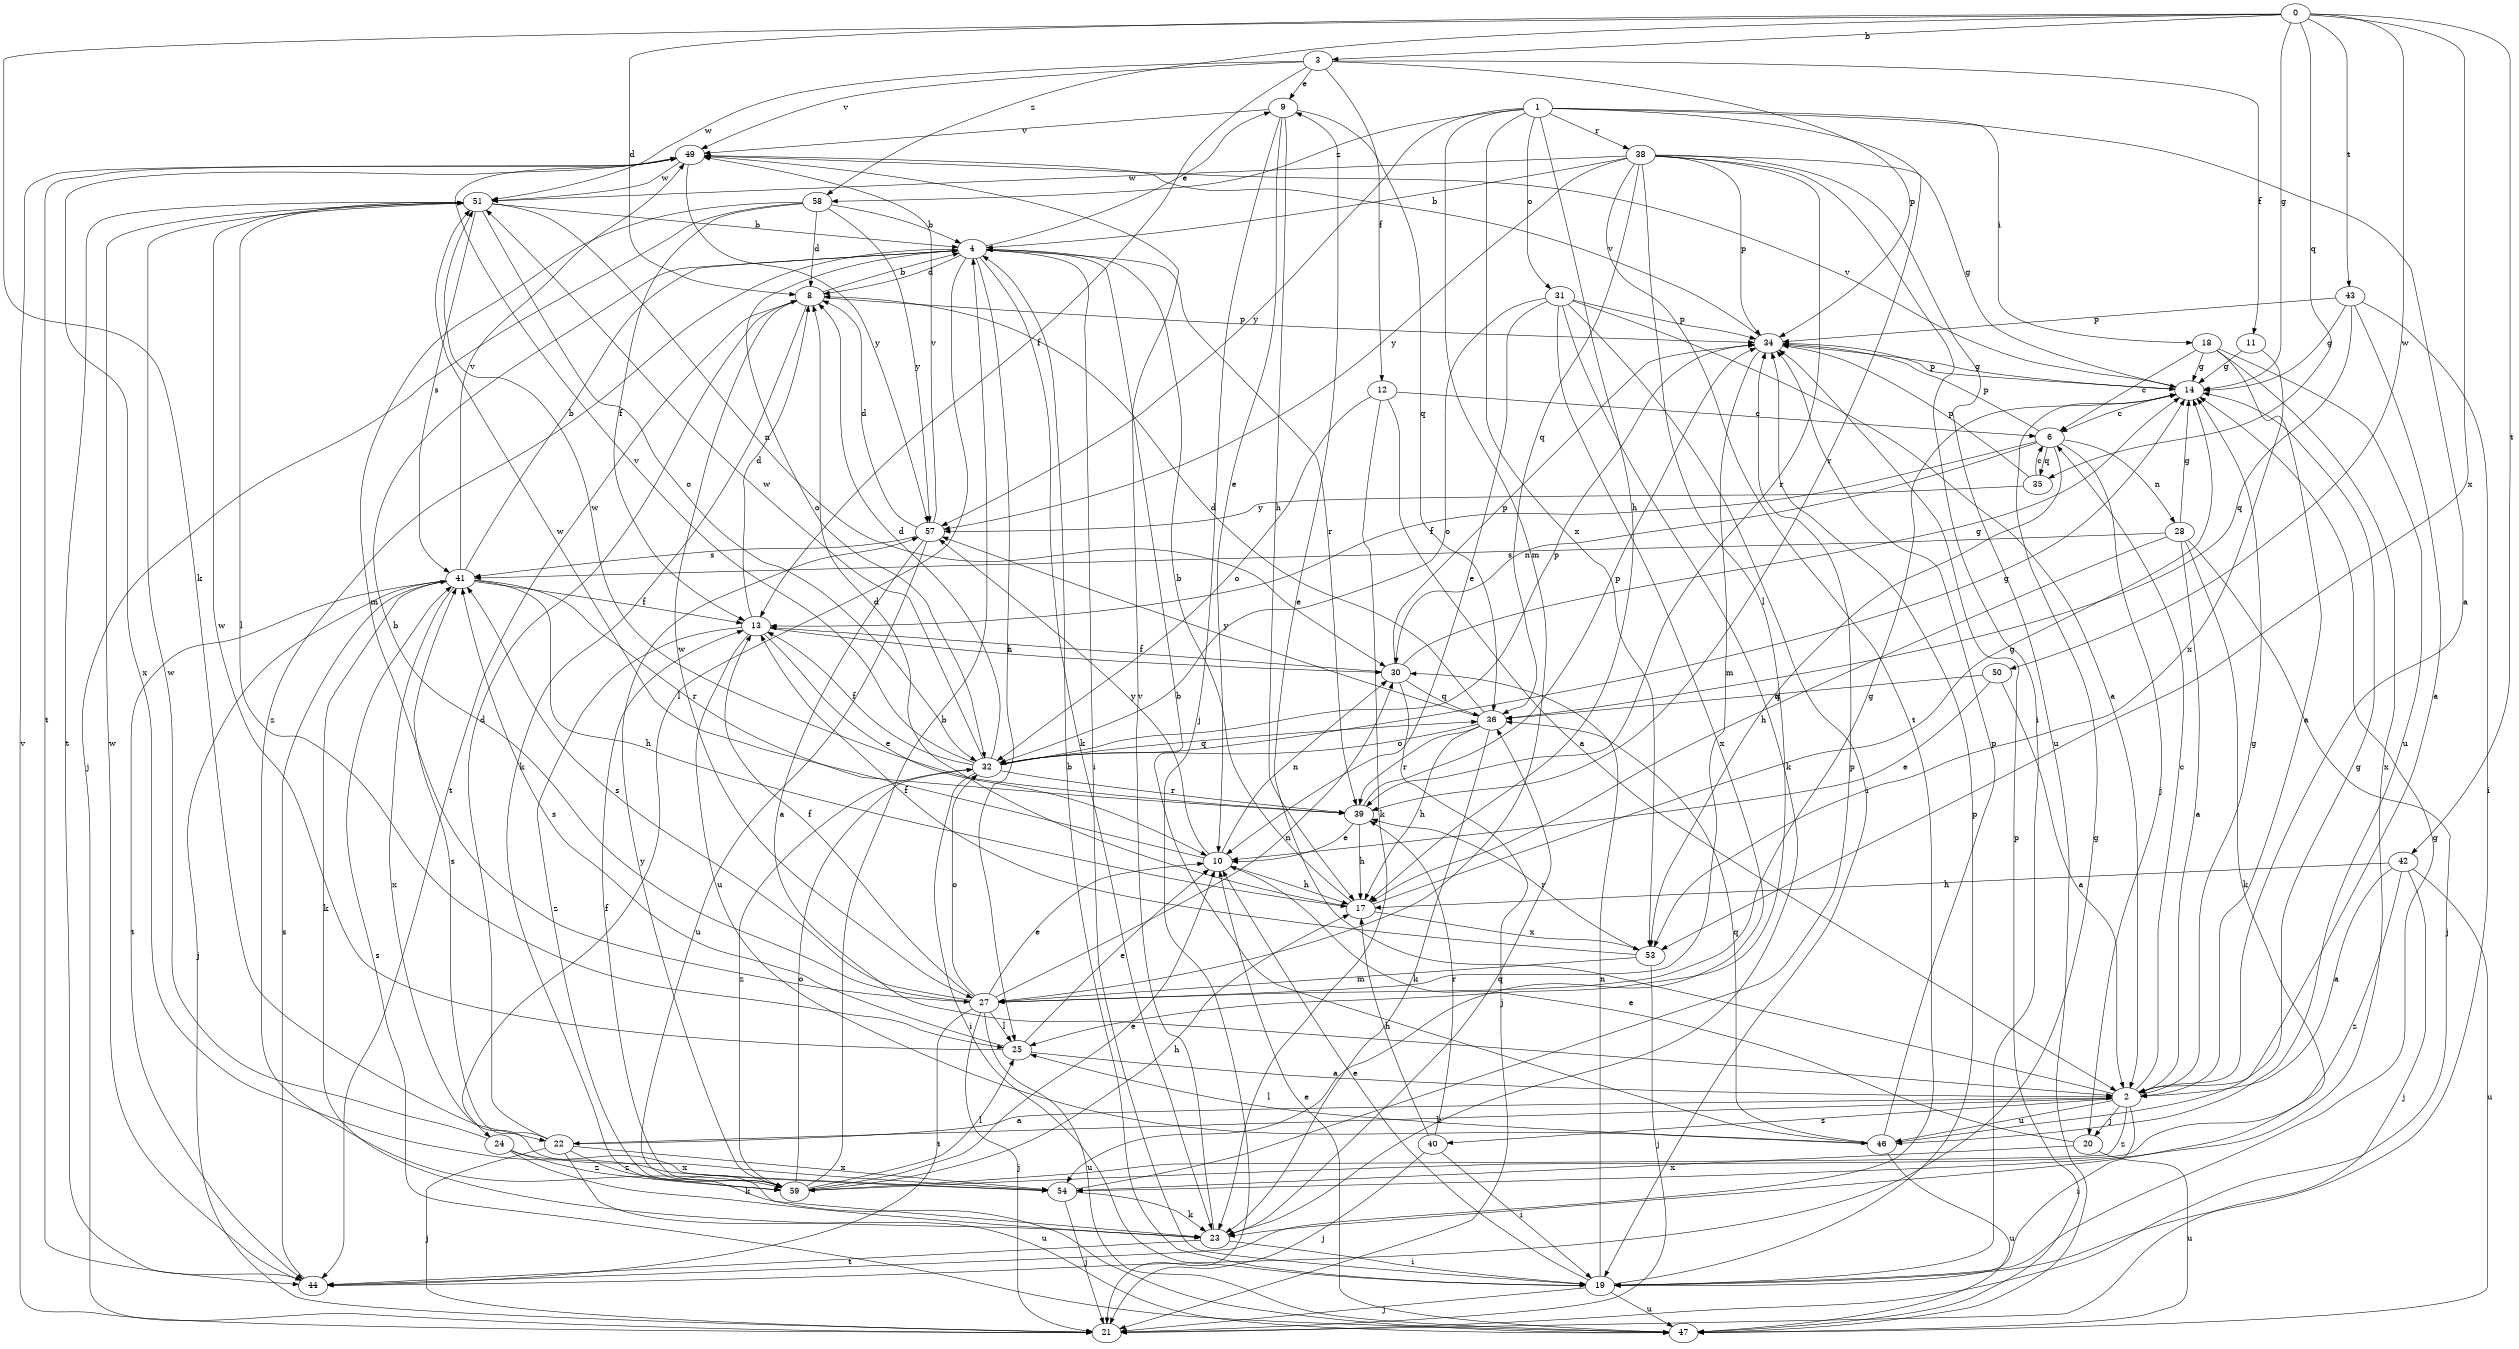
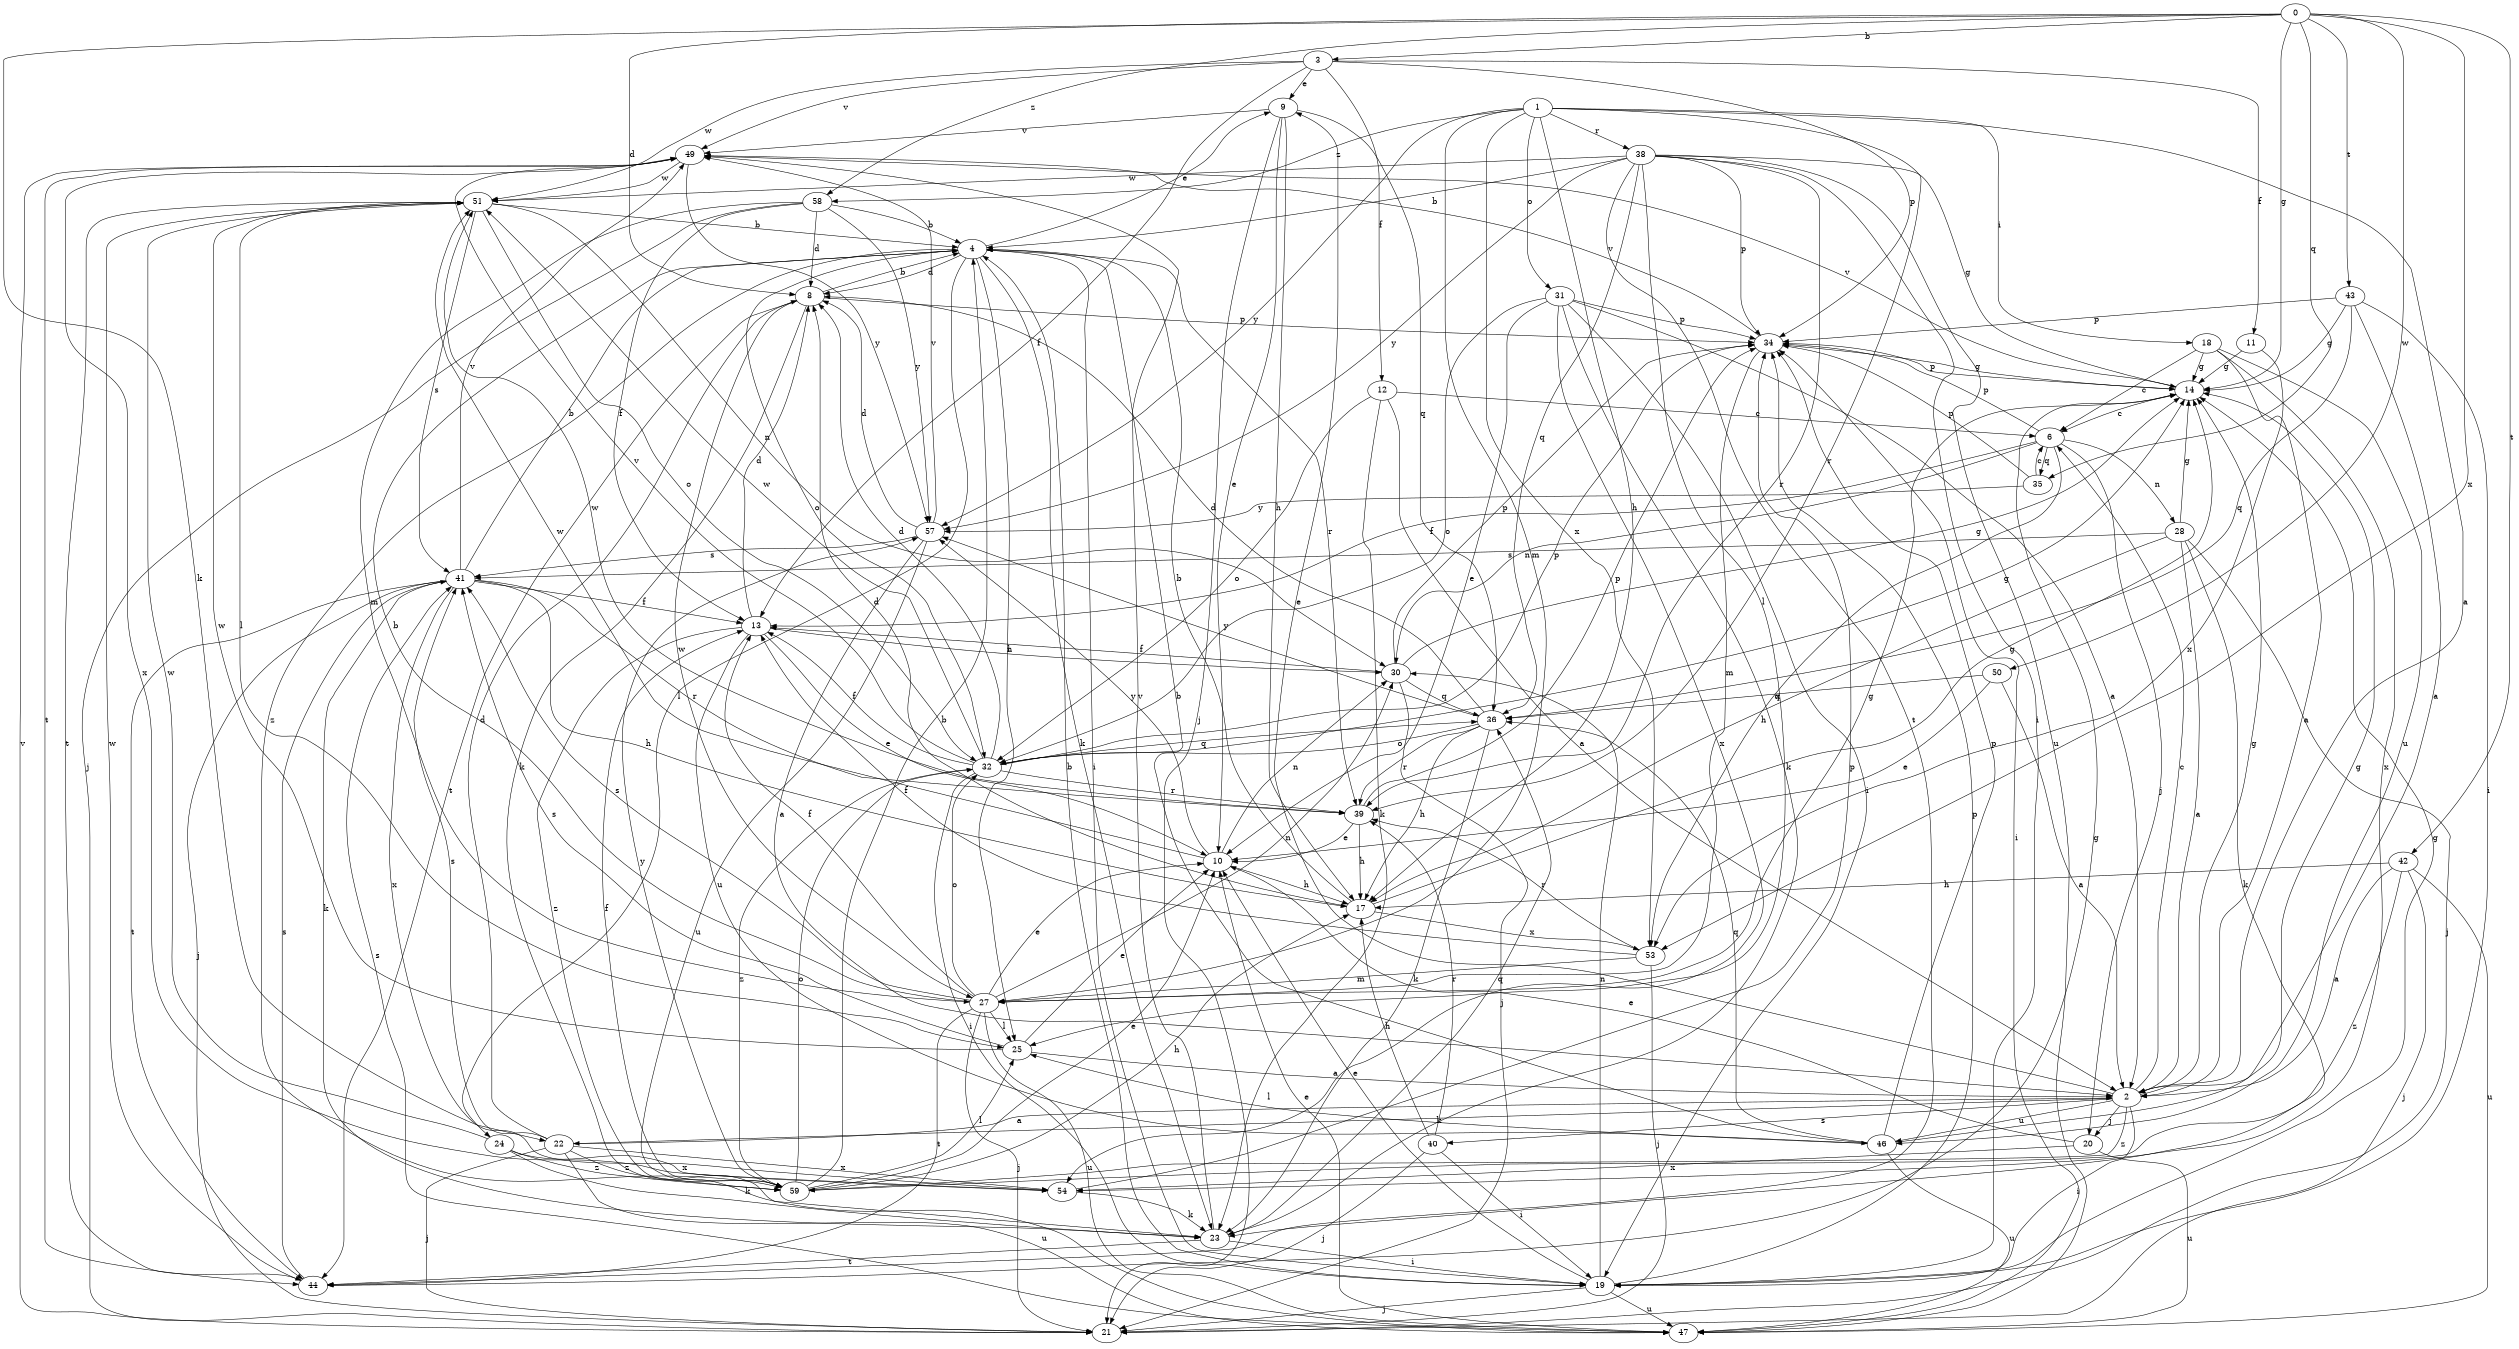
(2017, 838) -> (2017, 838)
(1084, 1263) -> none
